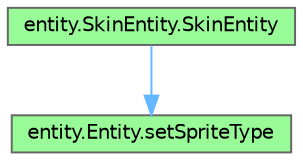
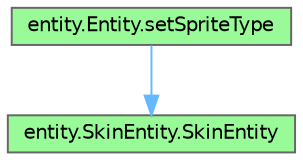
(151, 70) -> (151, 70)
